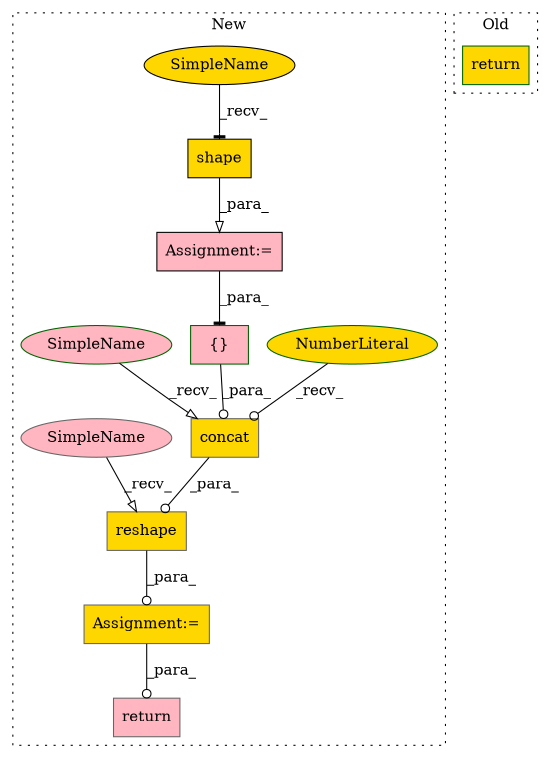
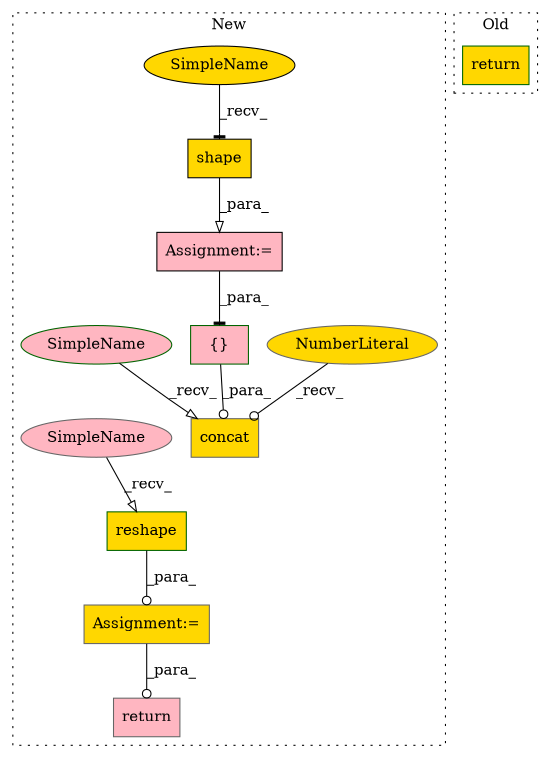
(352, 345) -> (352, 345)
(189, 481) -> none
(147, 531) -> (147, 531)
